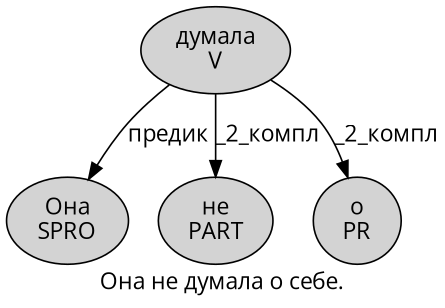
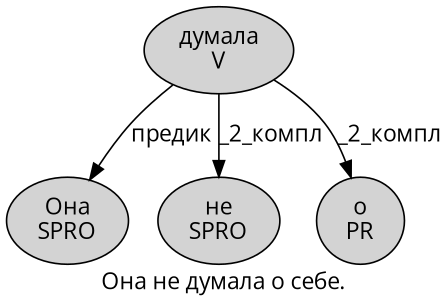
(216, 221) -> (219, 221)
